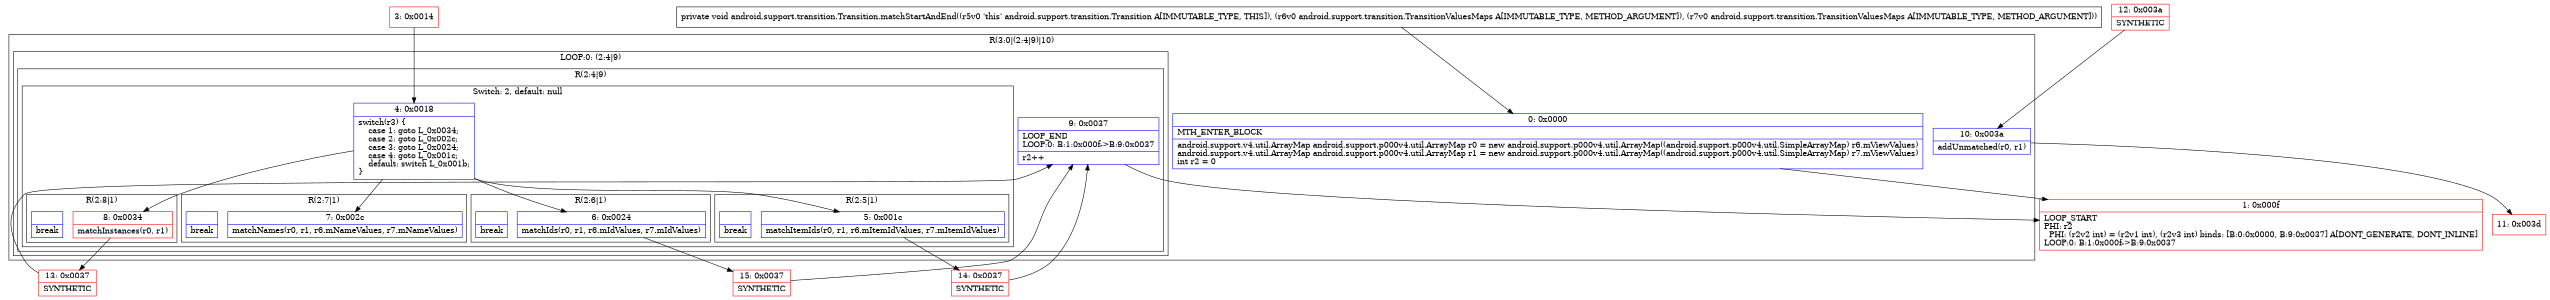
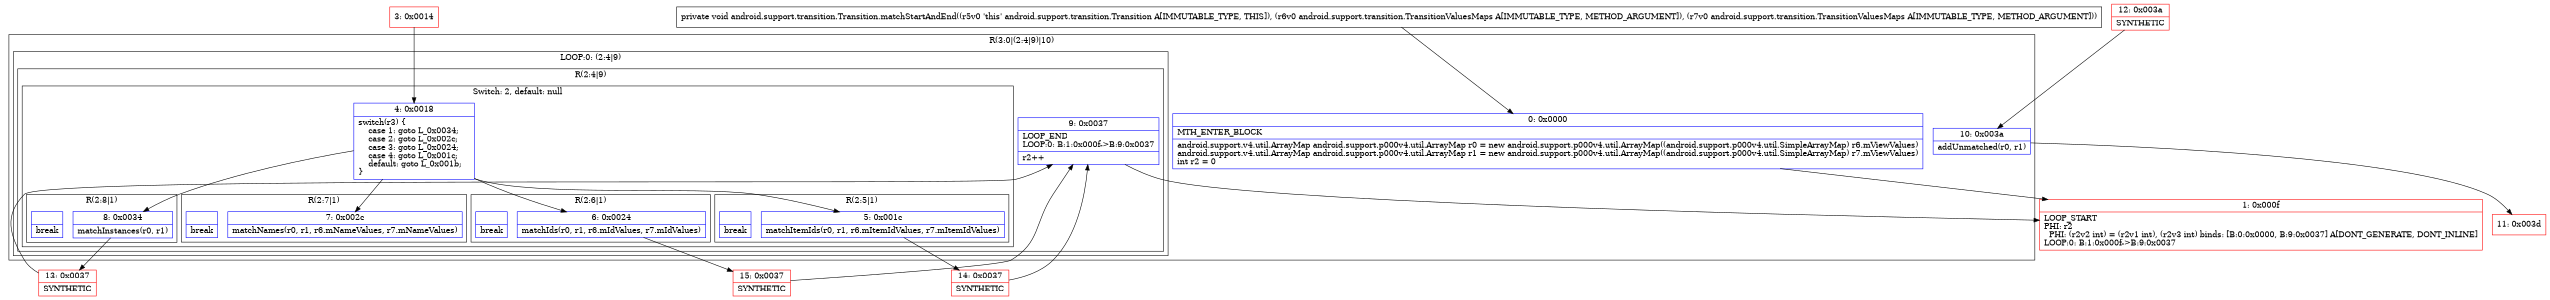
(414, 164) -> (410, 164)
(123, 225) -> (123, 225)
